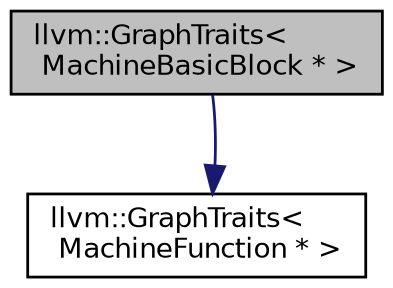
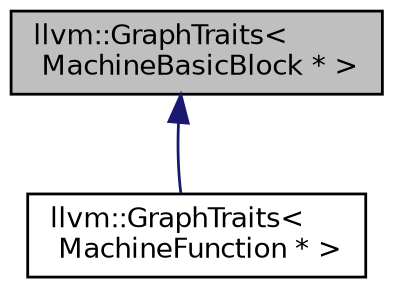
(215, 130) -> (178, 158)
